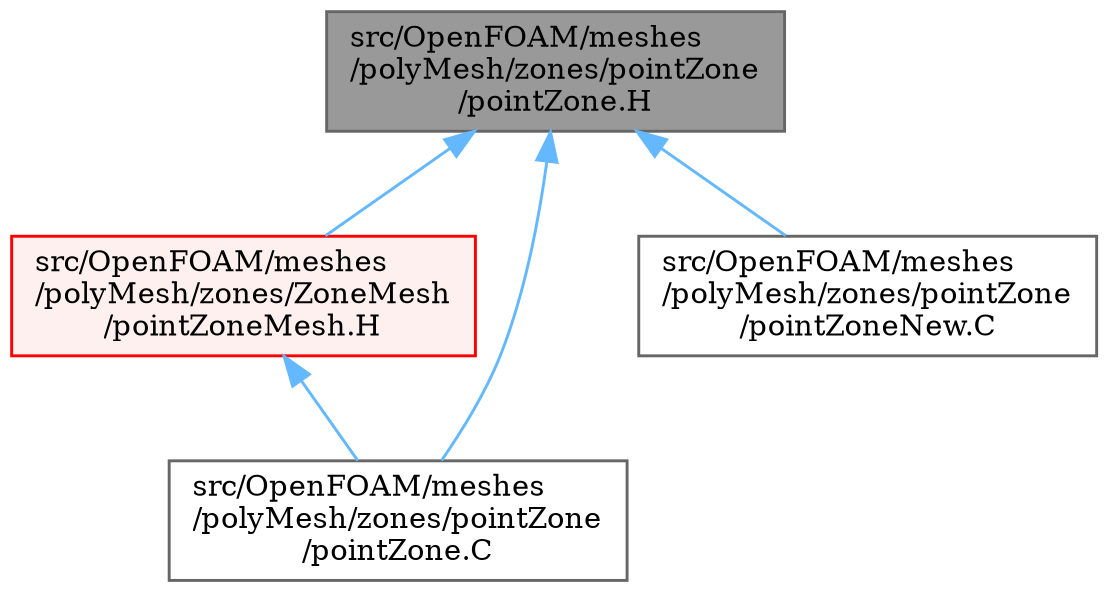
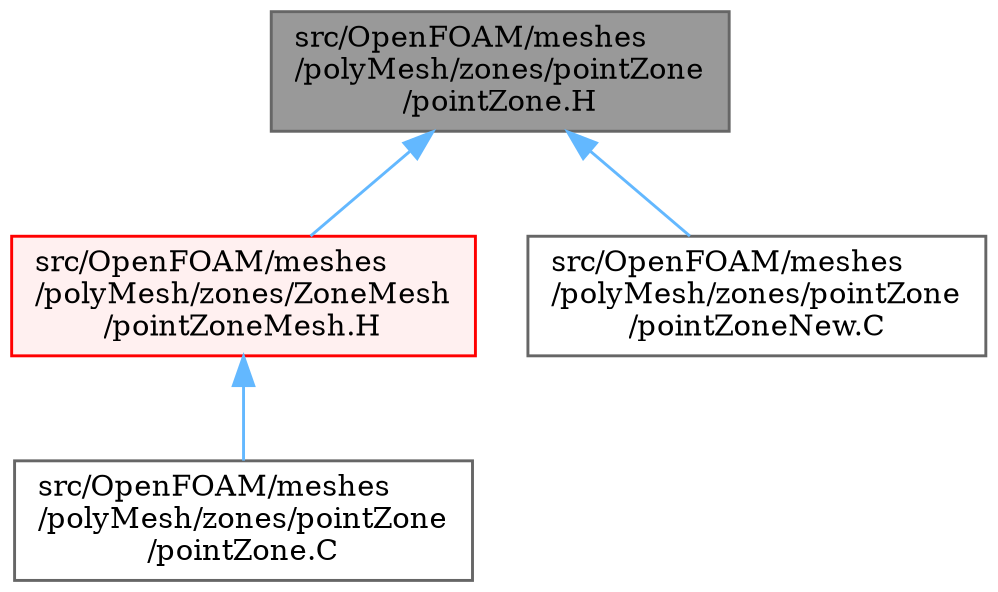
(513, 318) -> none
